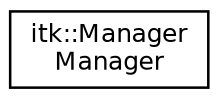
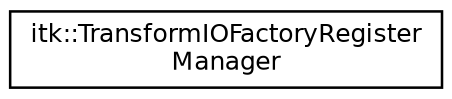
(109, 50) -> (226, 50)
